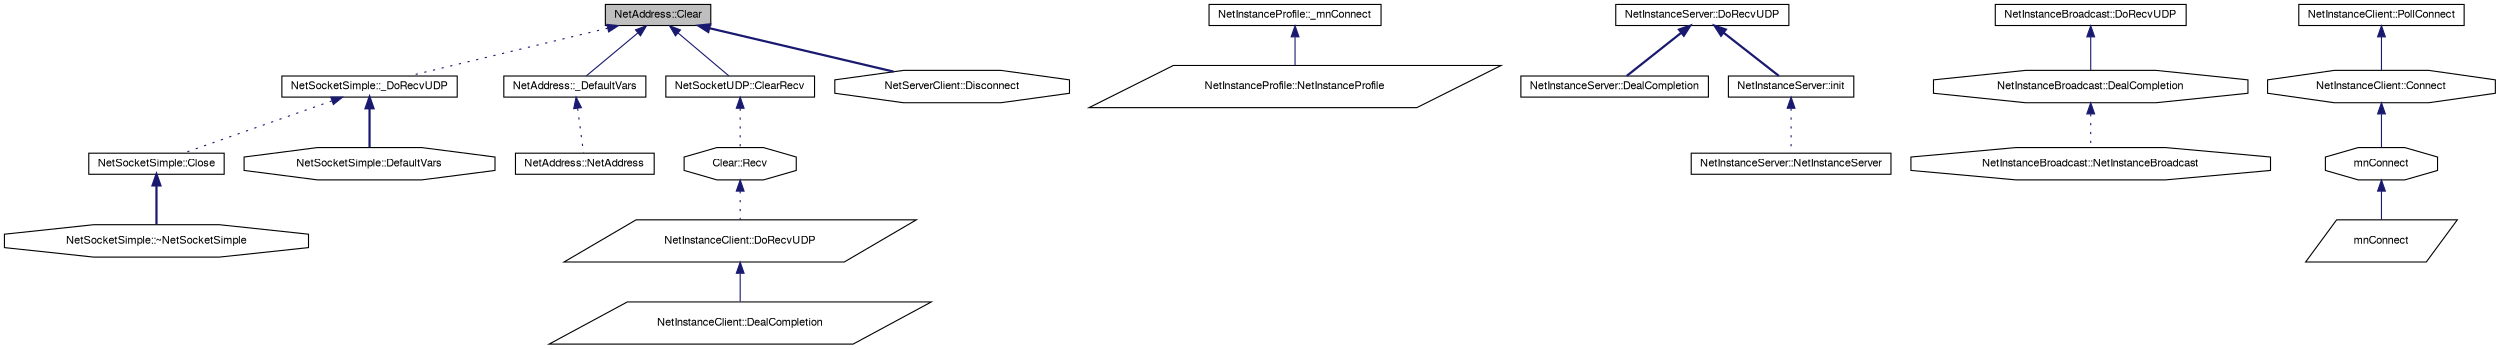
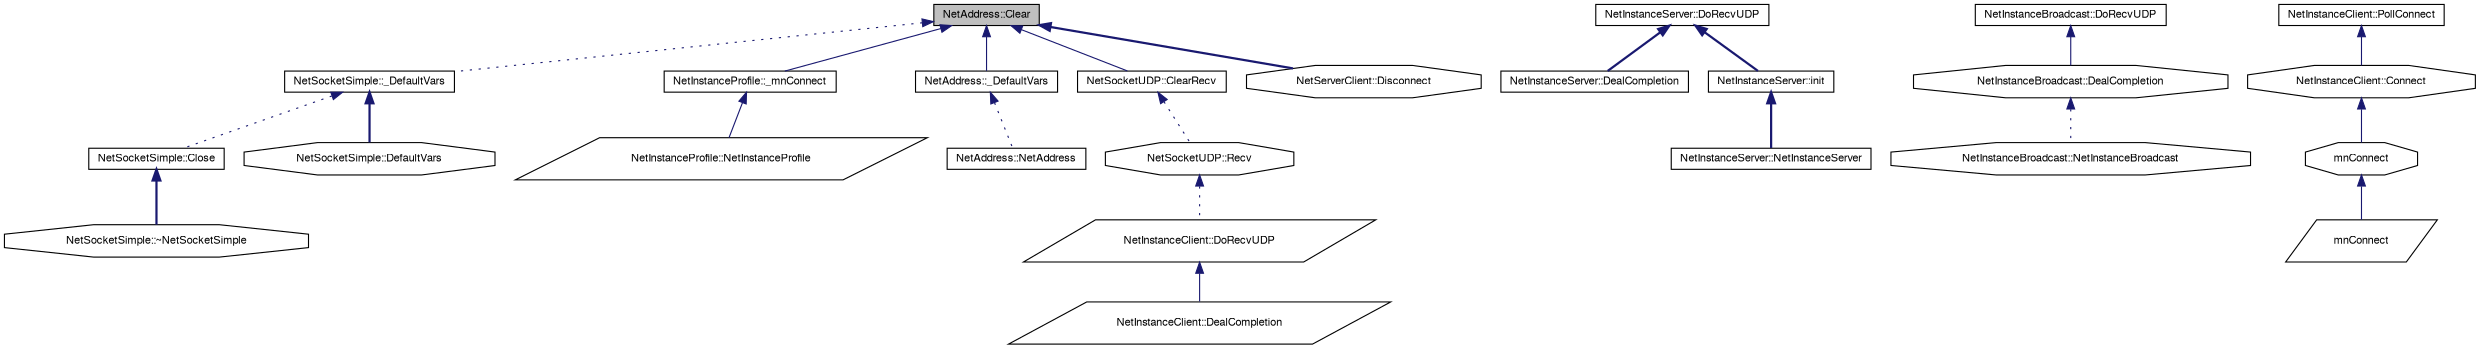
none -> (863, 50)
(370, 87) -> (370, 82)
(1791, 131) -> (1771, 126)
(740, 164) -> (1200, 159)
